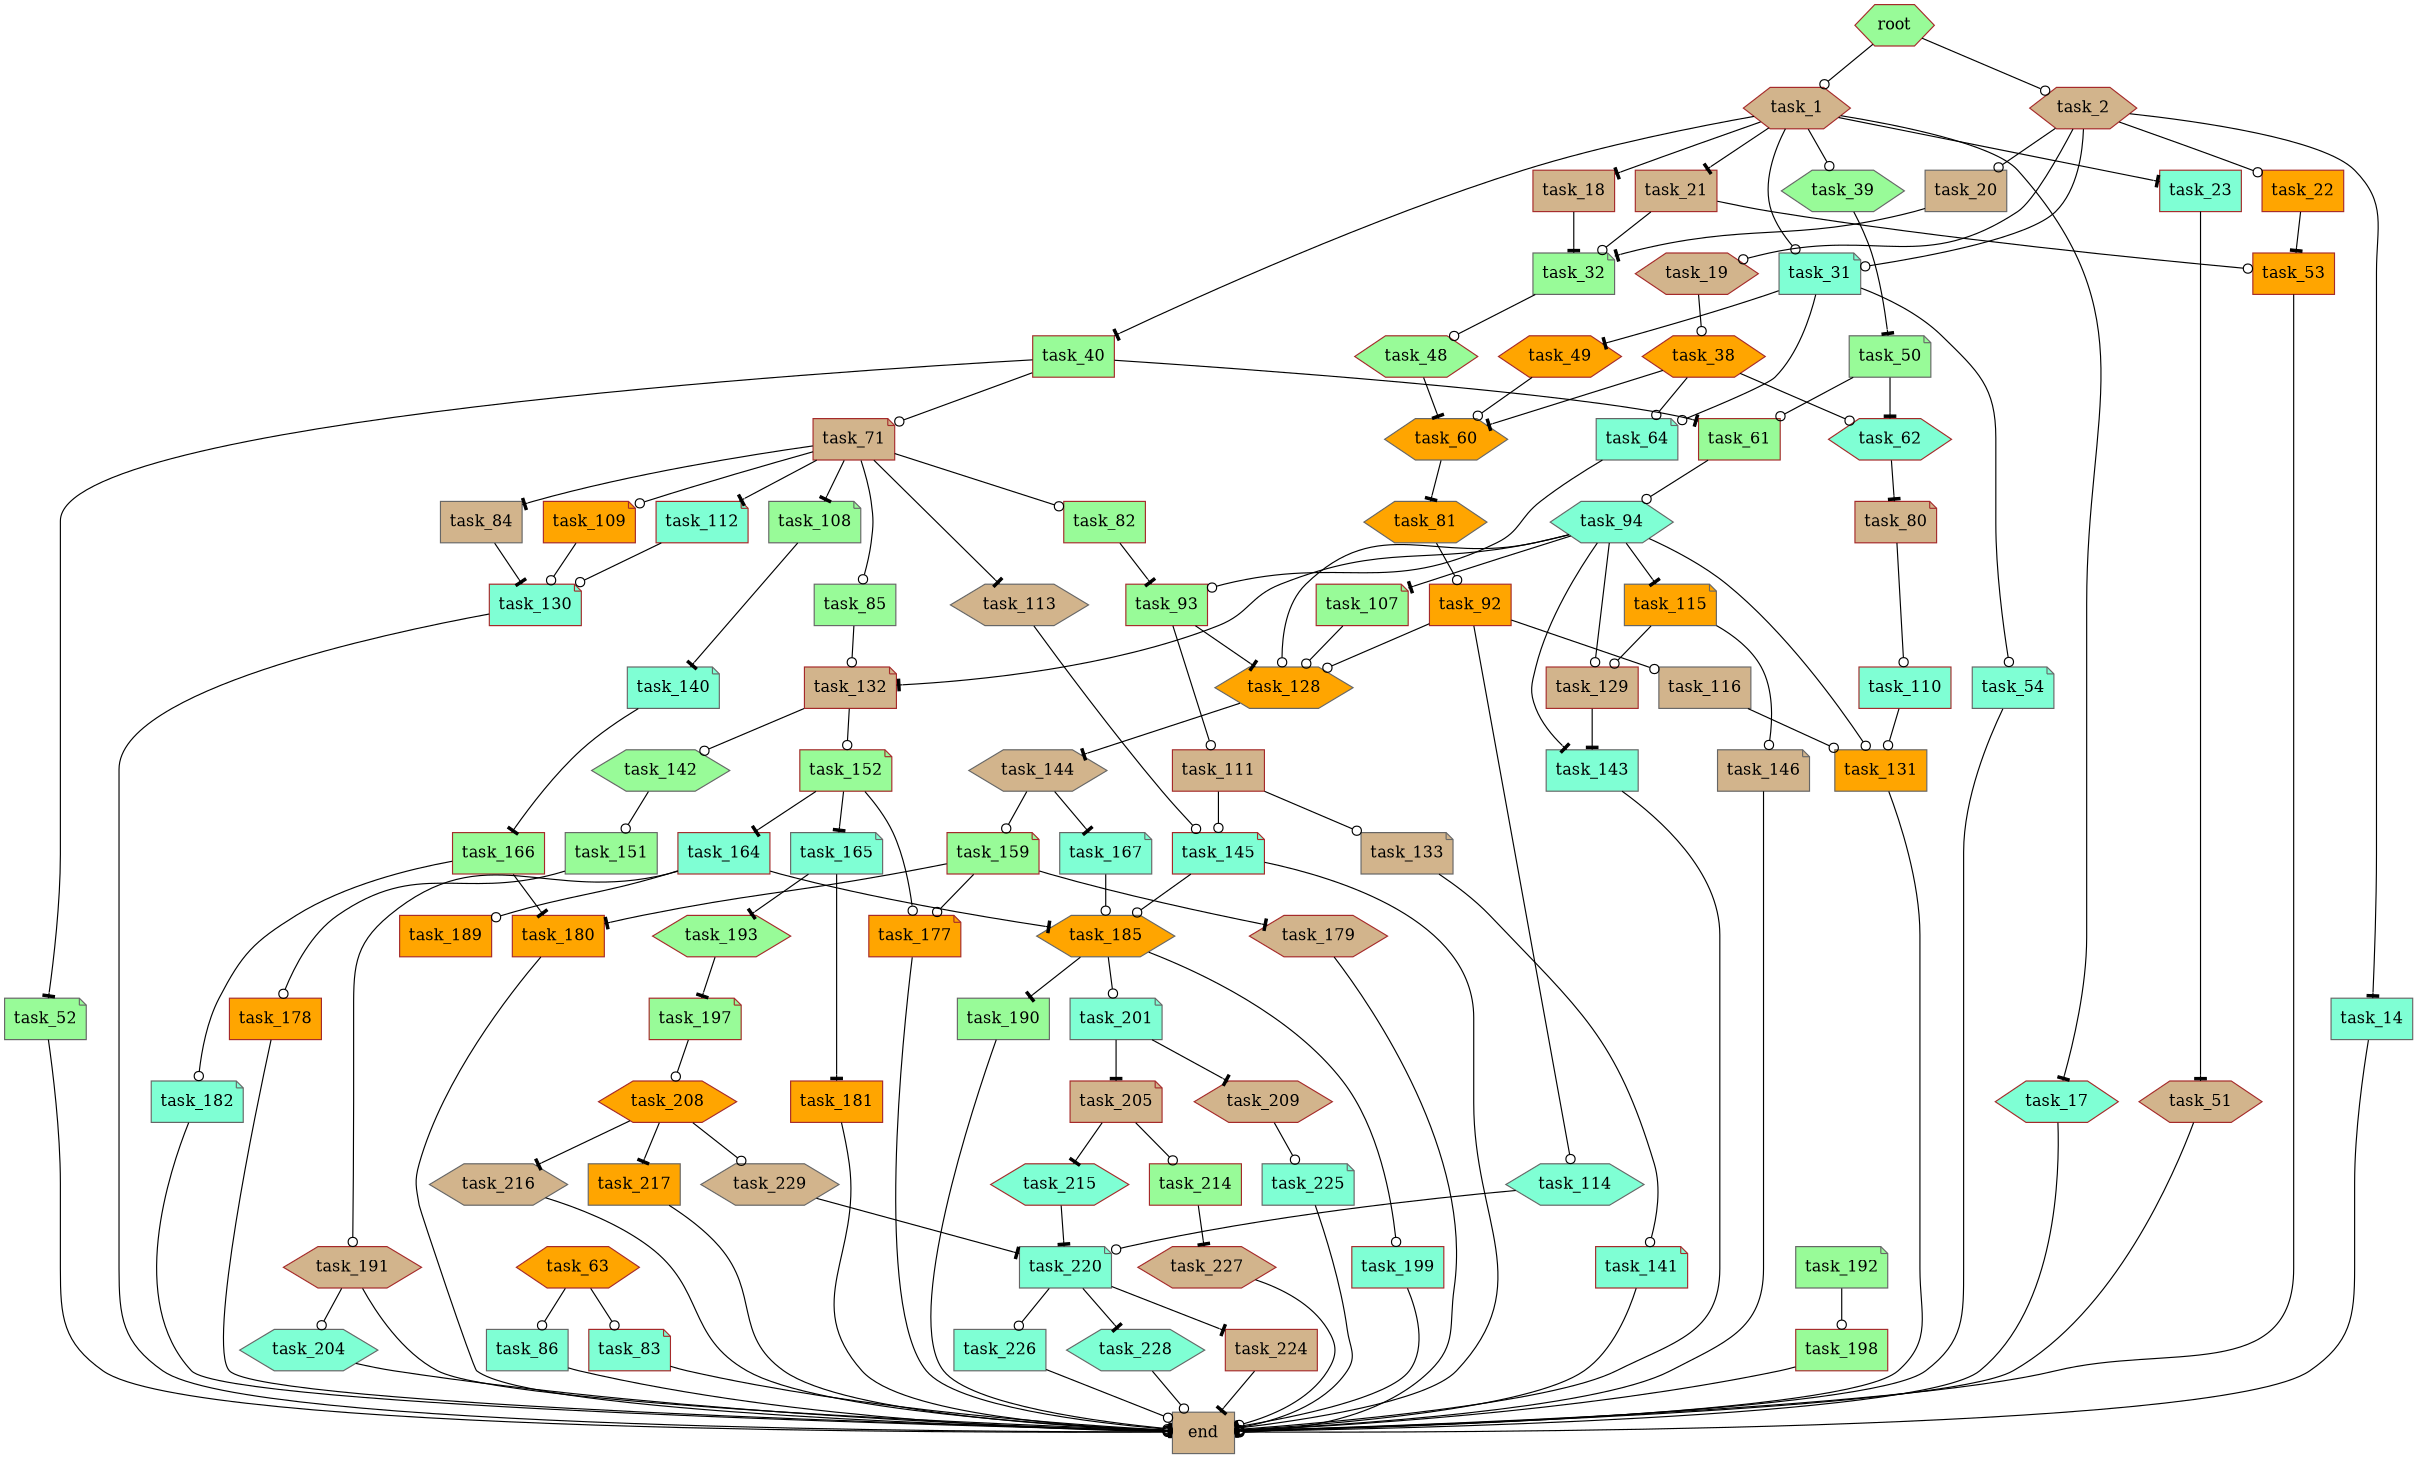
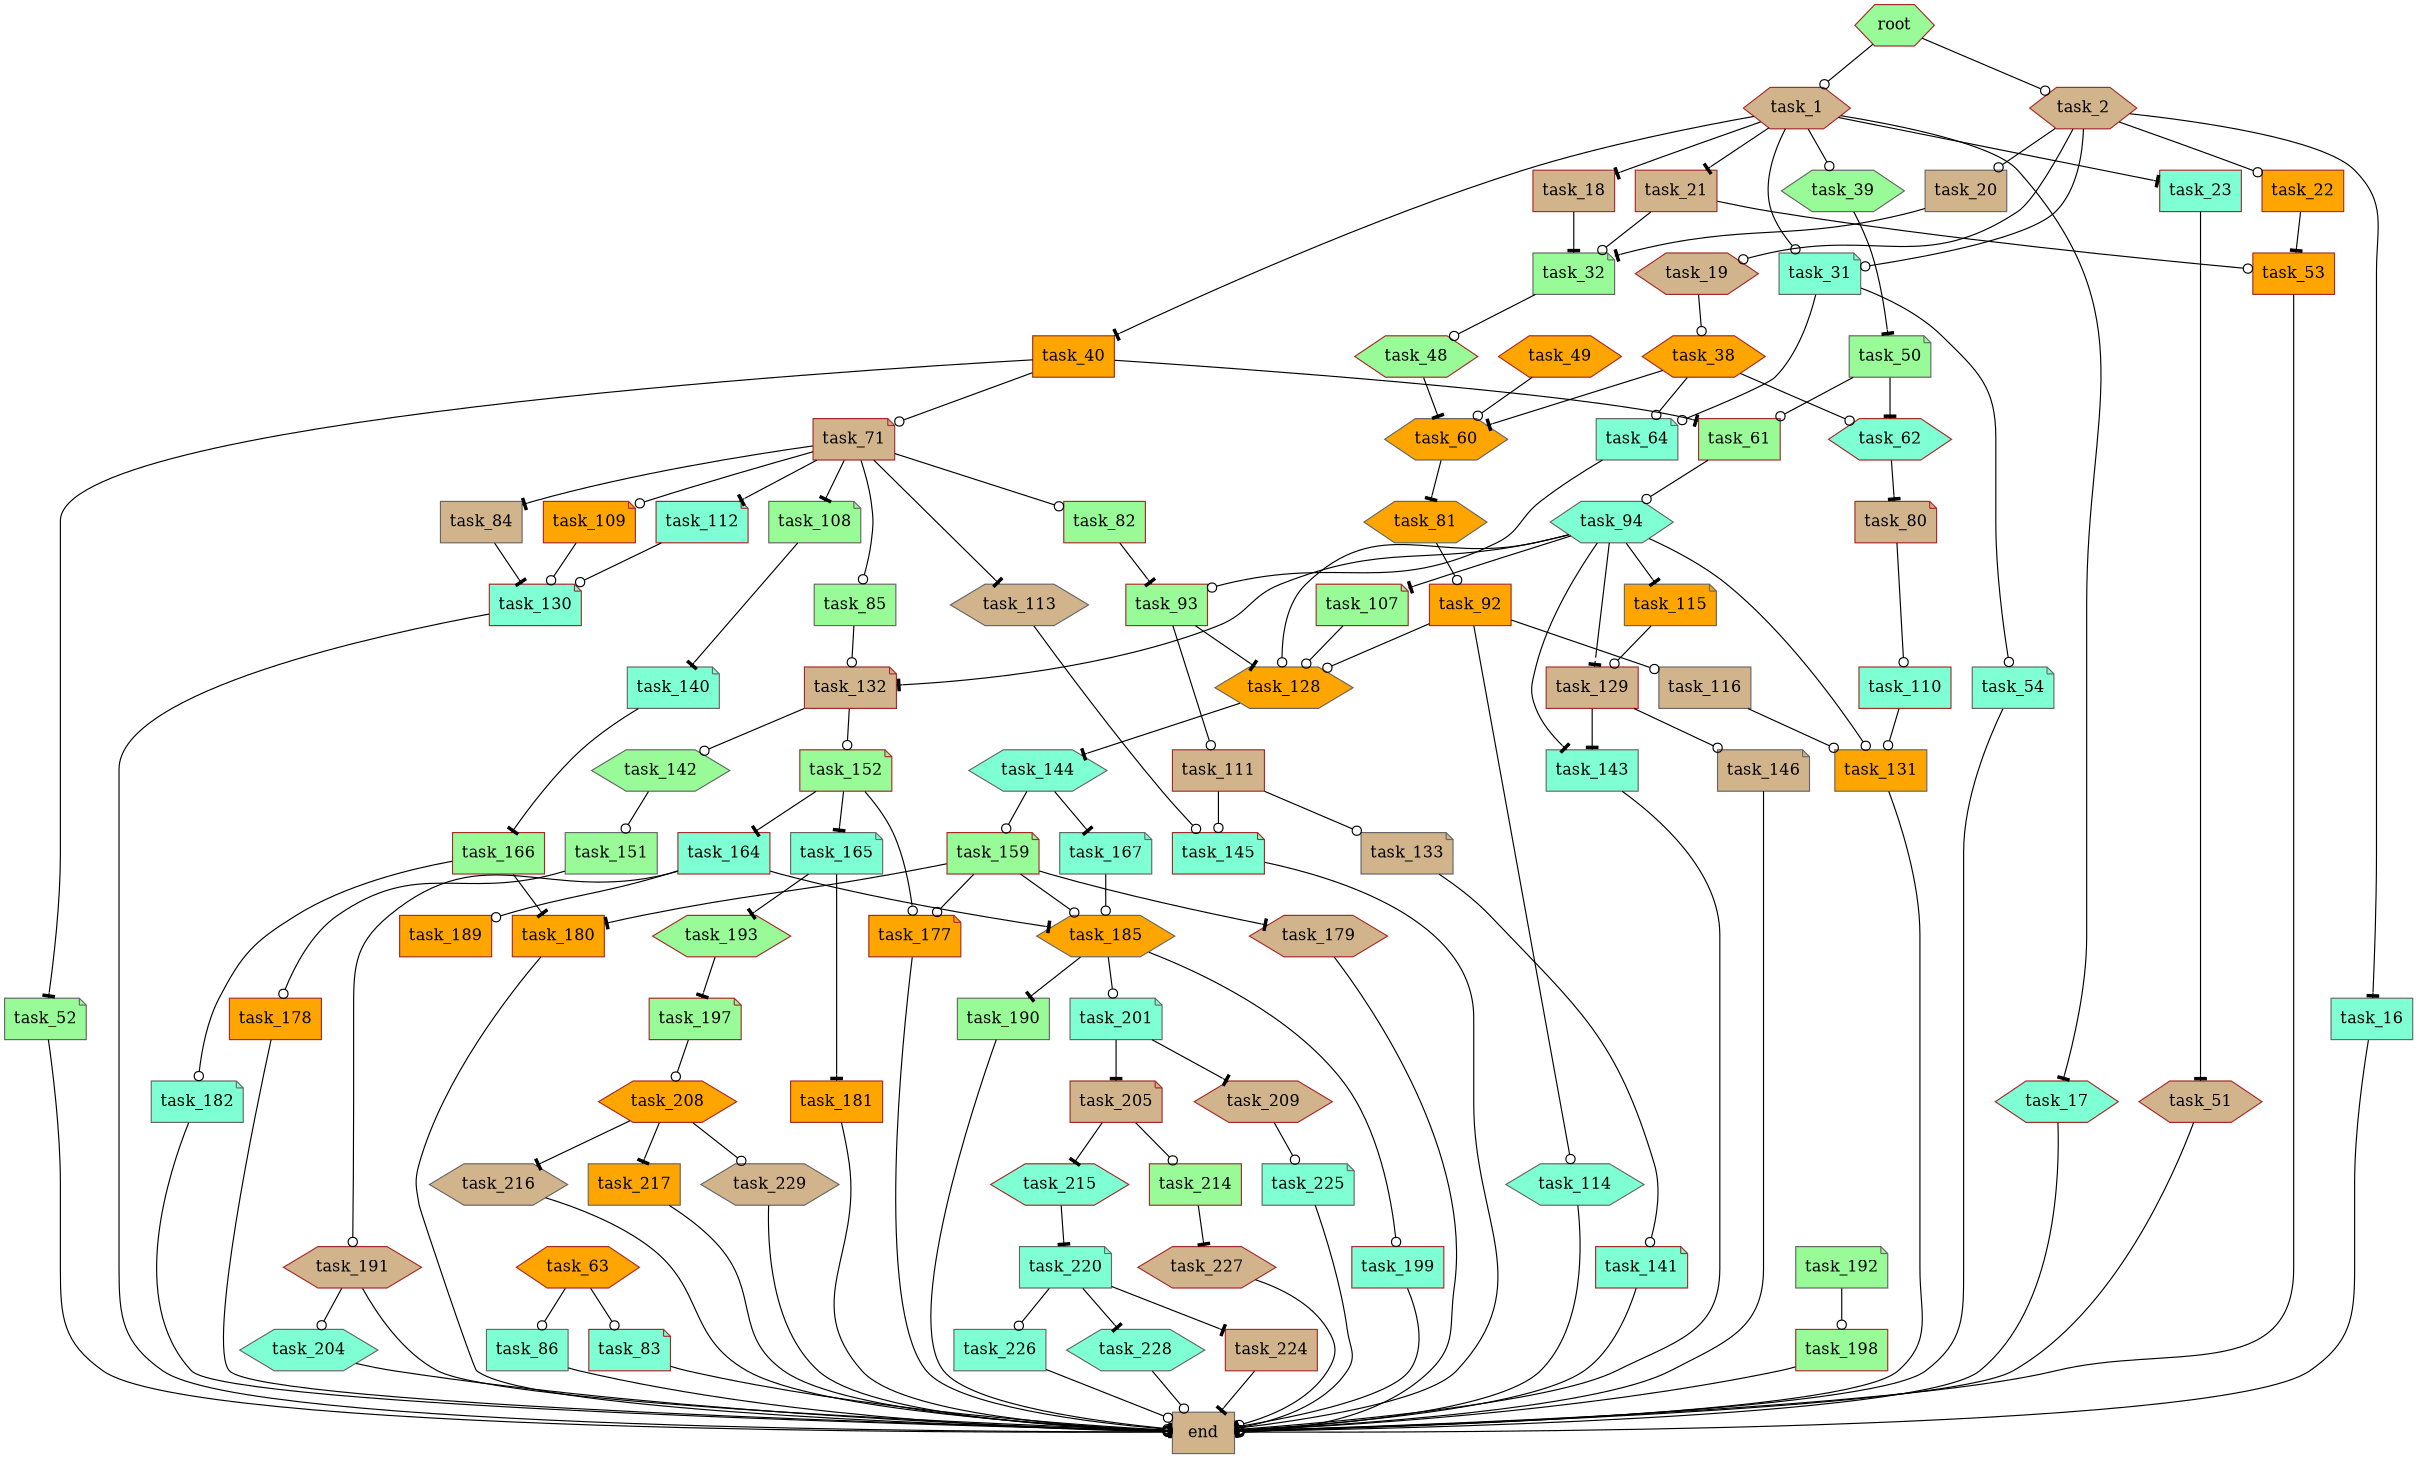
(1690, 319) -> none
(1074, 356) -> (1074, 356)
(1602, 600) -> (1602, 600)
(1764, 673) -> (1674, 727)
(1038, 770) -> (1038, 770)
(1166, 892) -> (1045, 892)
(2372, 1019) -> (2372, 1019)
(1327, 1212) -> (1504, 1391)
(915, 1225) -> (850, 1388)
